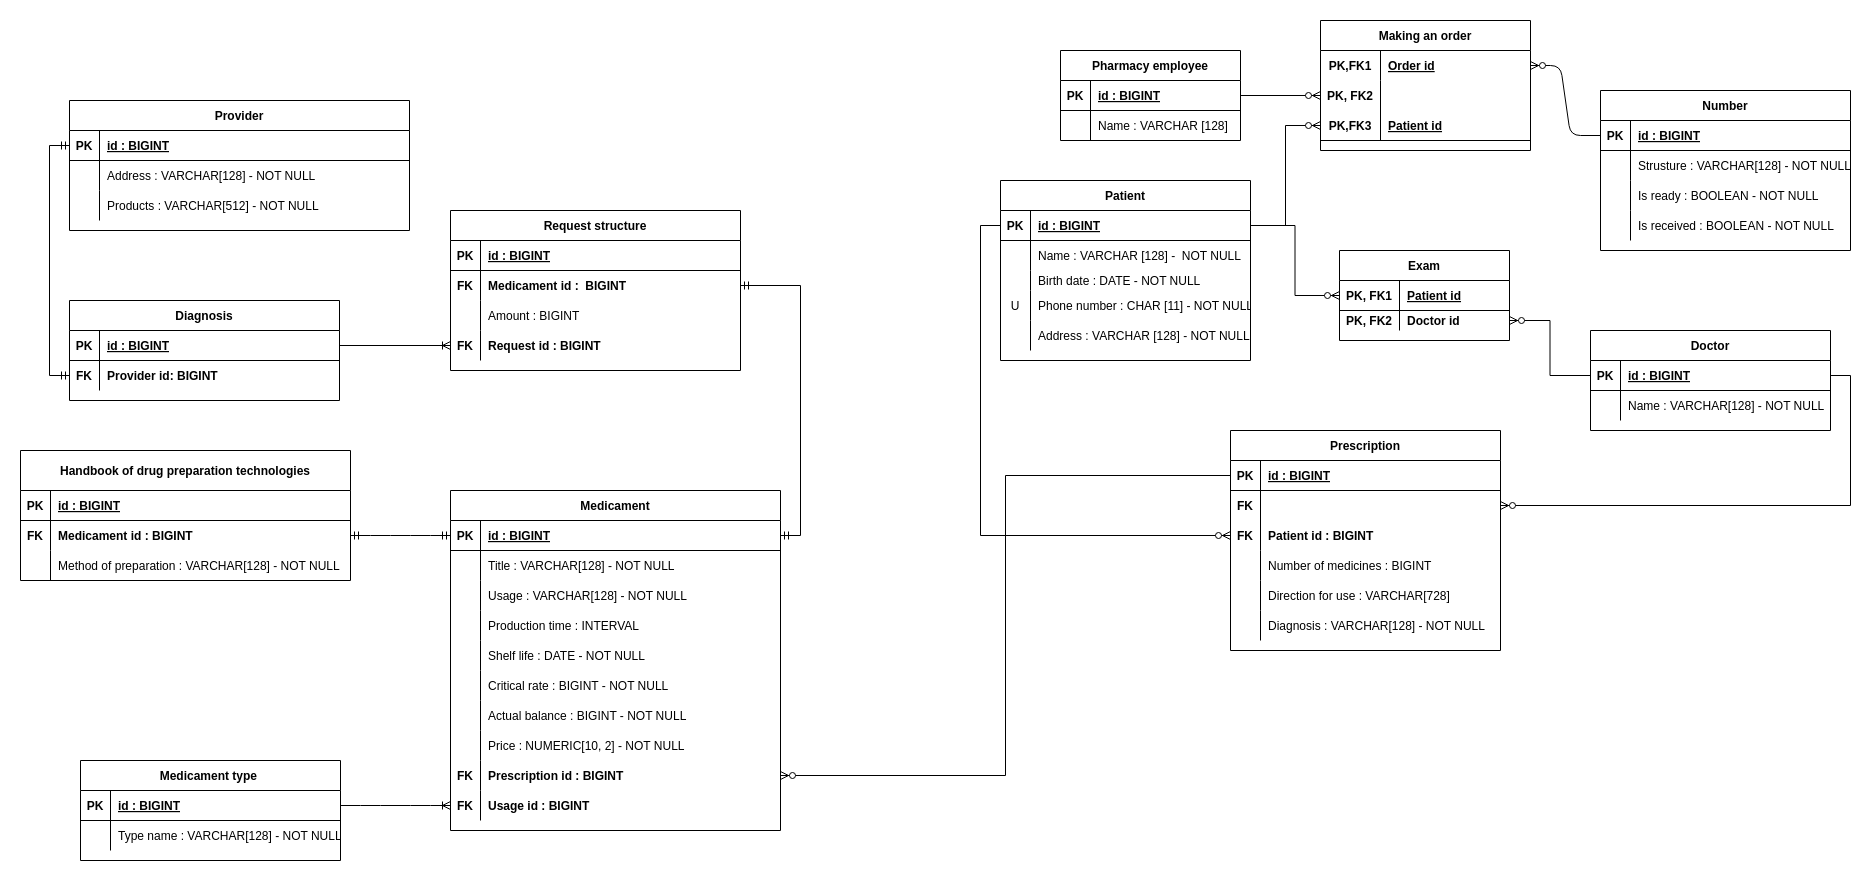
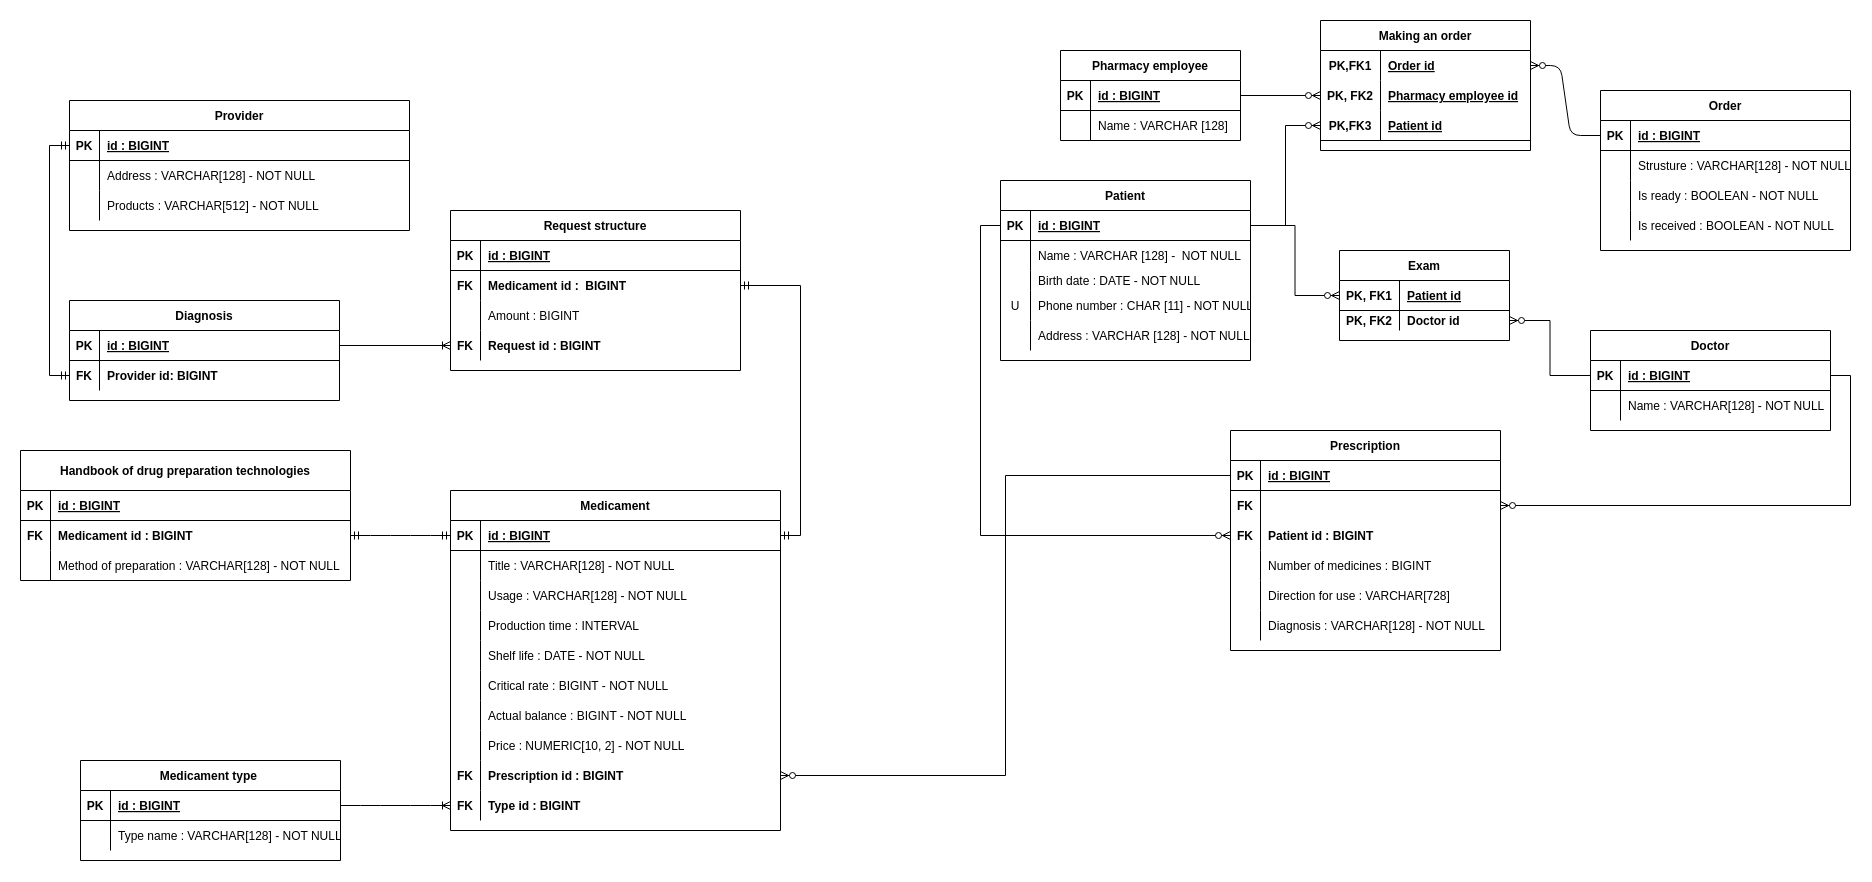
none -> (1456, 96)
(1725, 106) -> (1725, 106)
(537, 806) -> (534, 806)
